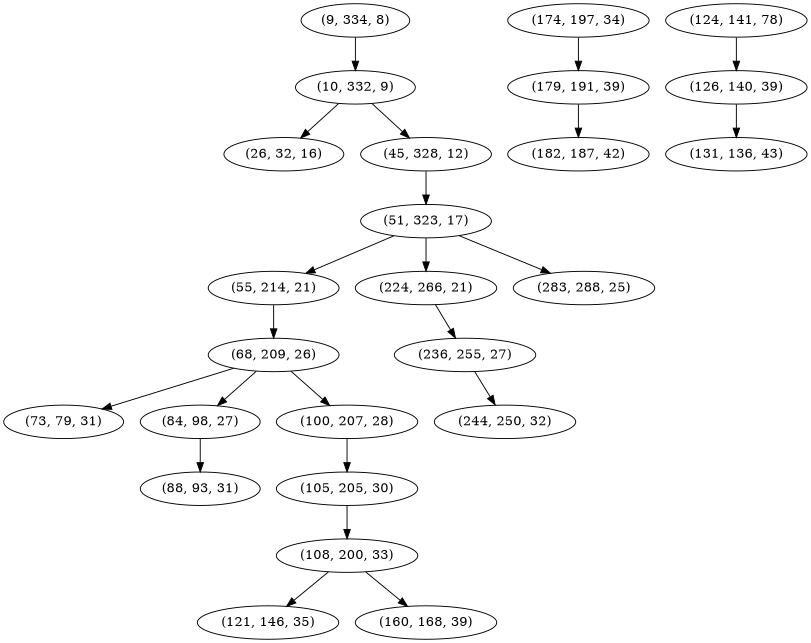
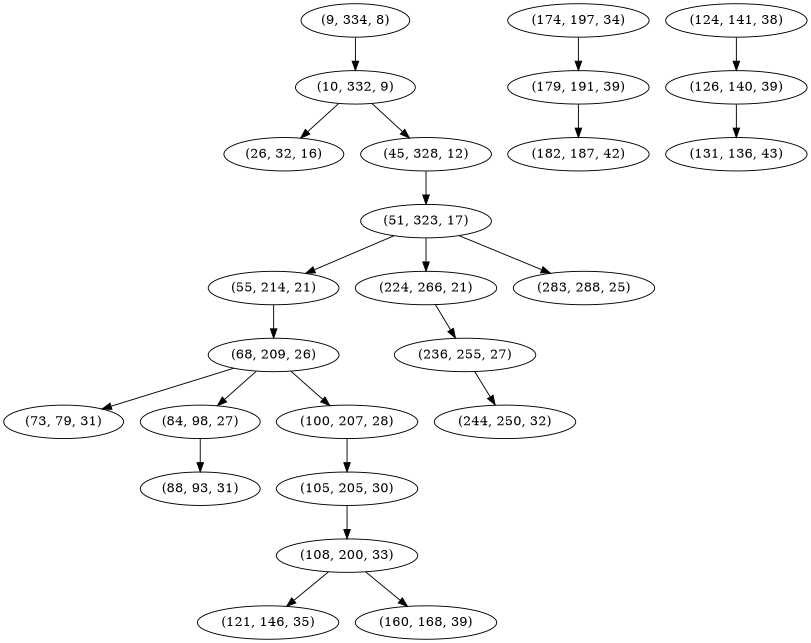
(736, 20) -> (736, 20)
